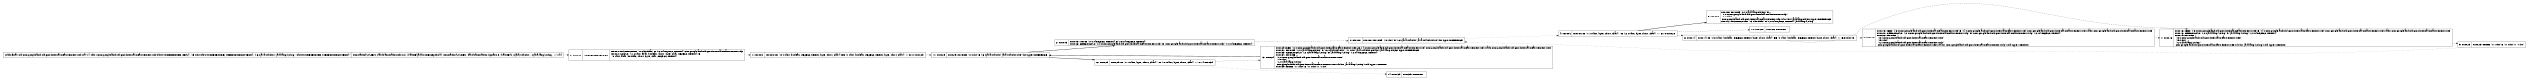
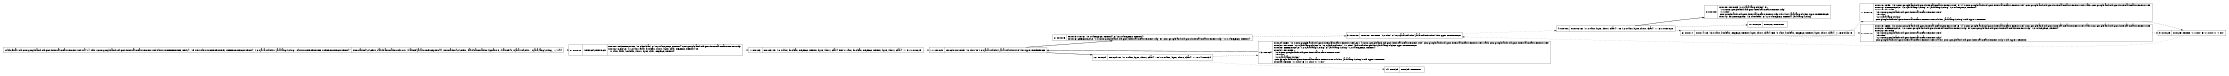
(2156, 38) -> (2154, 33)
(596, 55) -> (595, 50)
